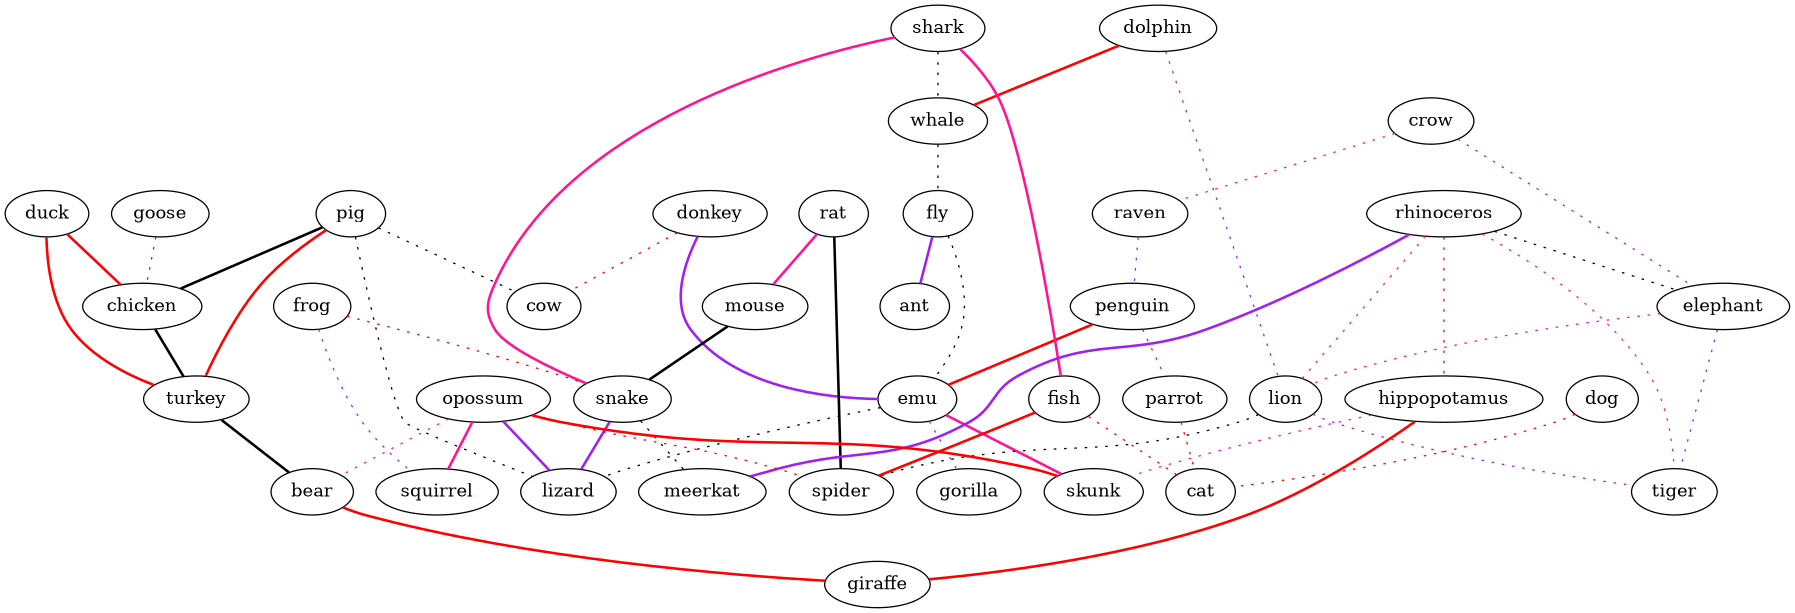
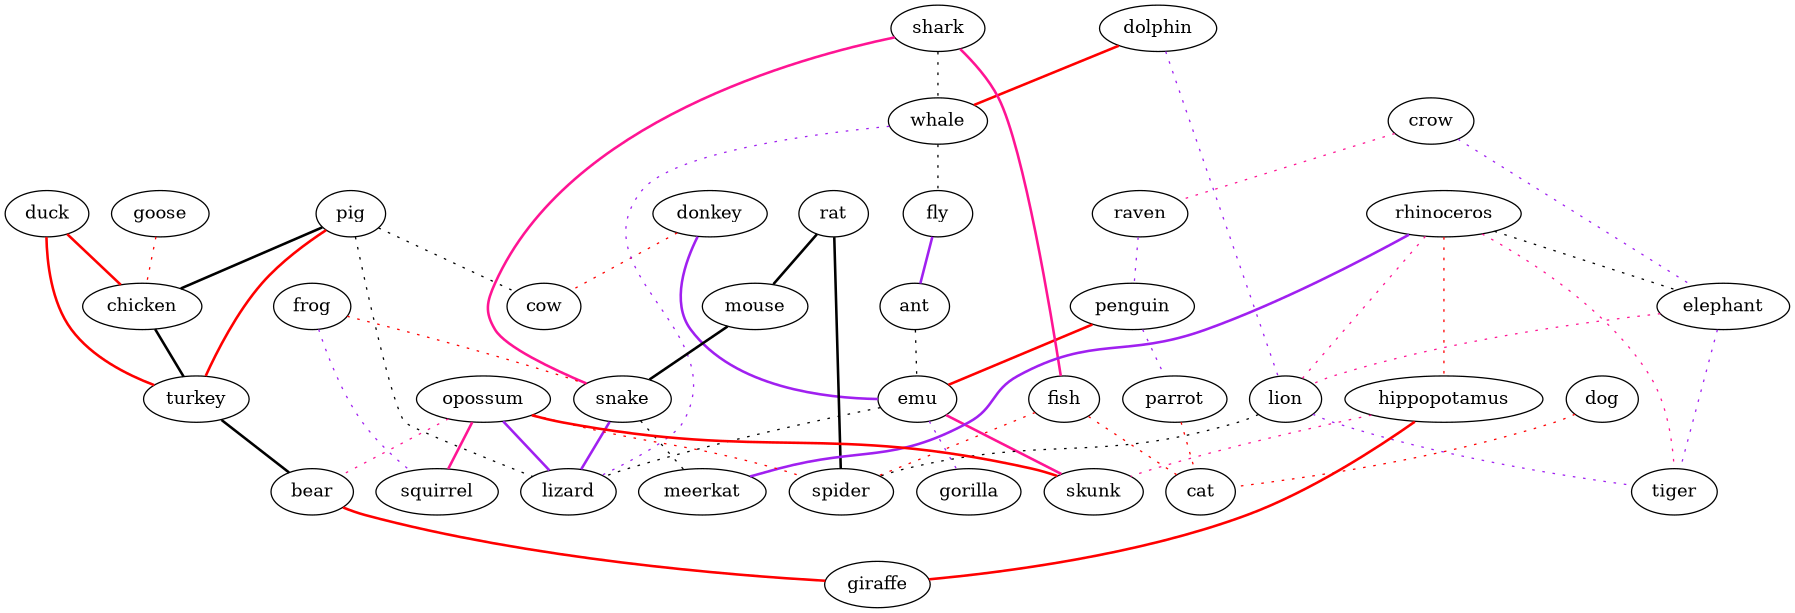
none -> (627, 233)
(795, 259) -> (795, 259)
(964, 309) -> (916, 353)
(957, 444) -> (957, 444)
